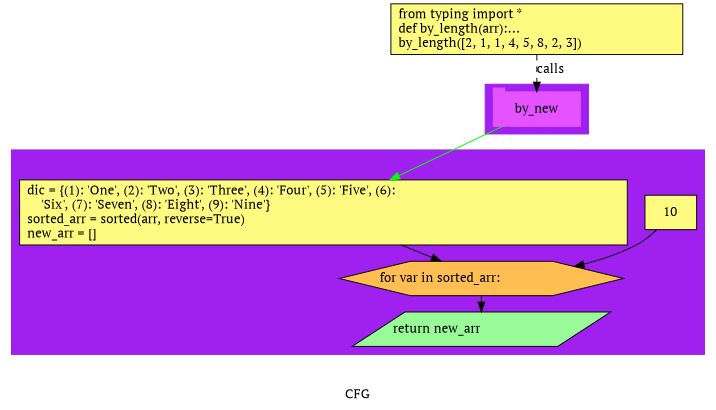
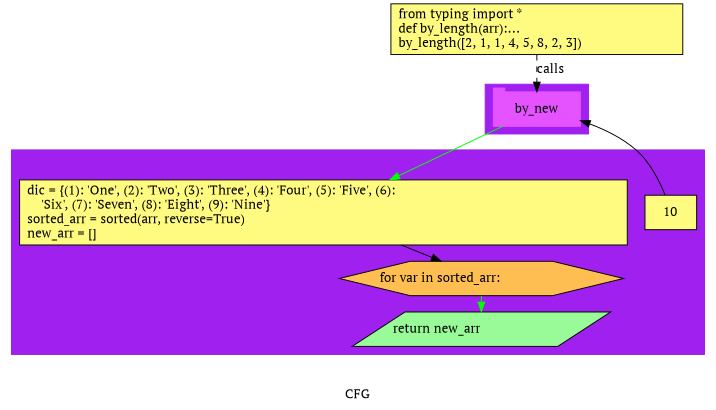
(622, 251) -> (642, 156)
(481, 299) -> (481, 299)
